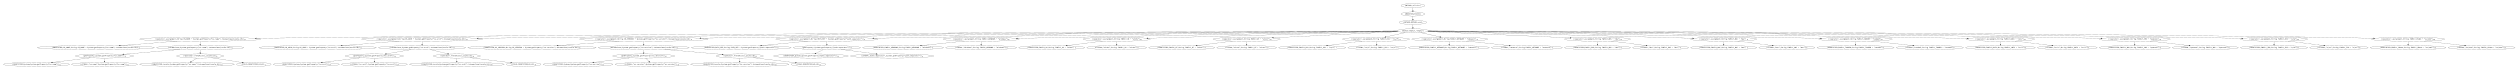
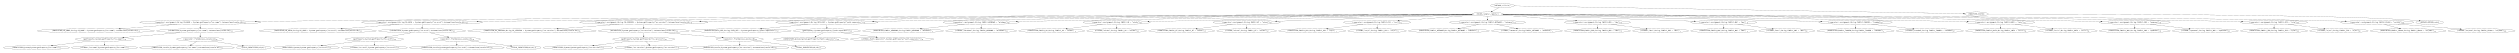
(1413, 26) -> (1496, 9)
